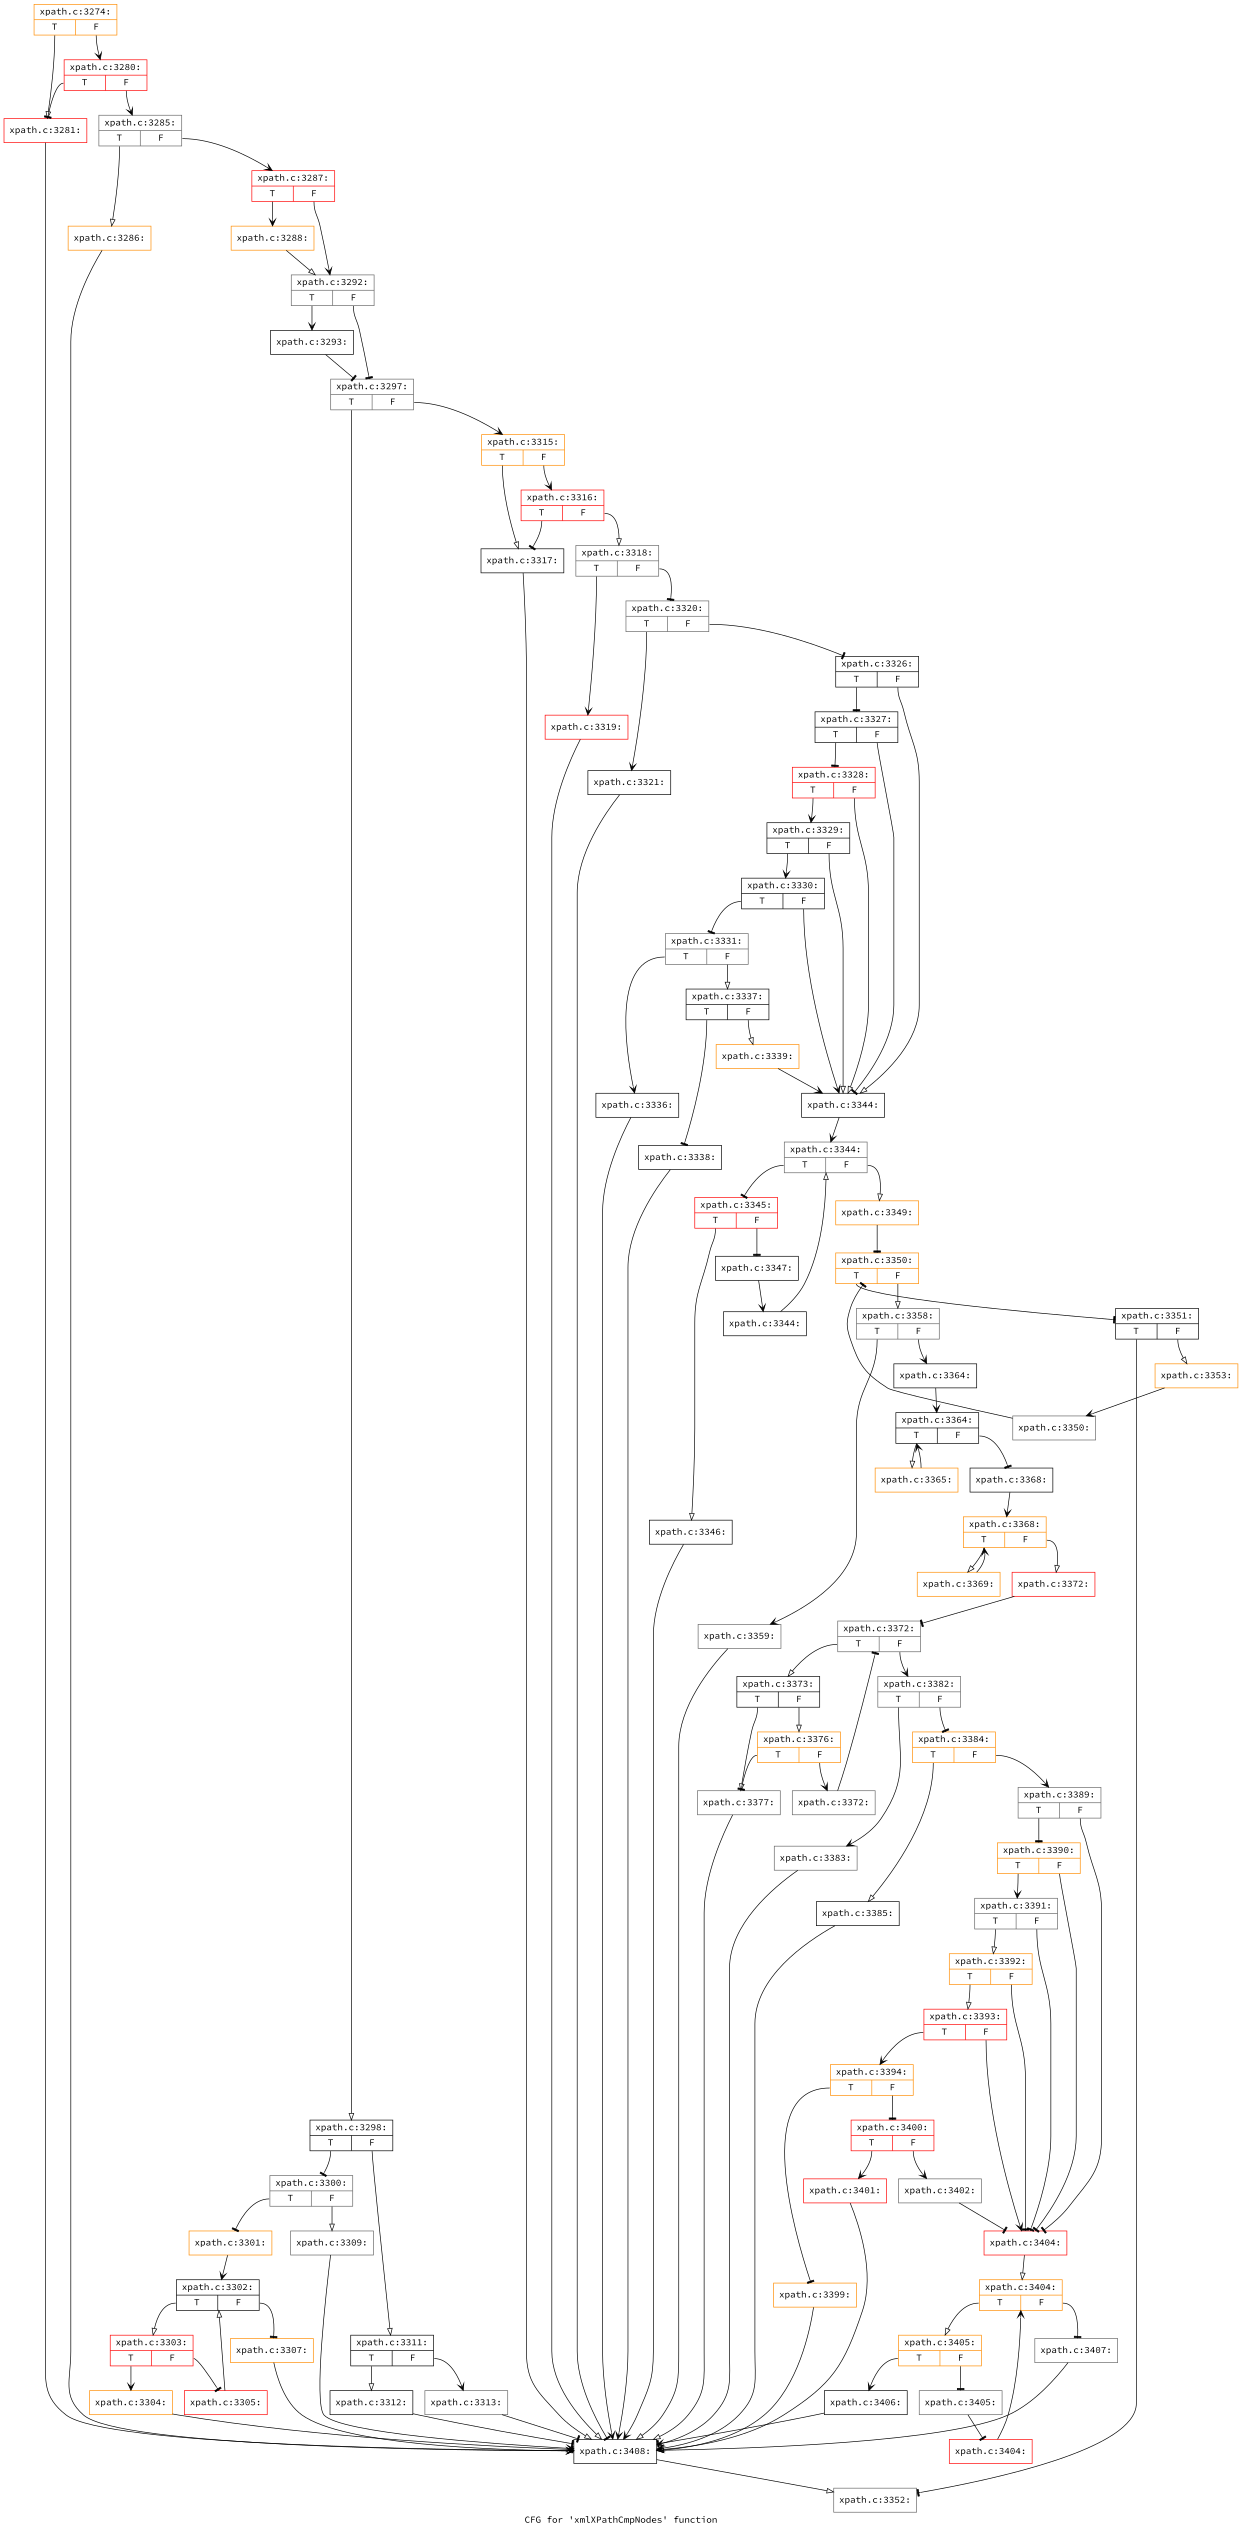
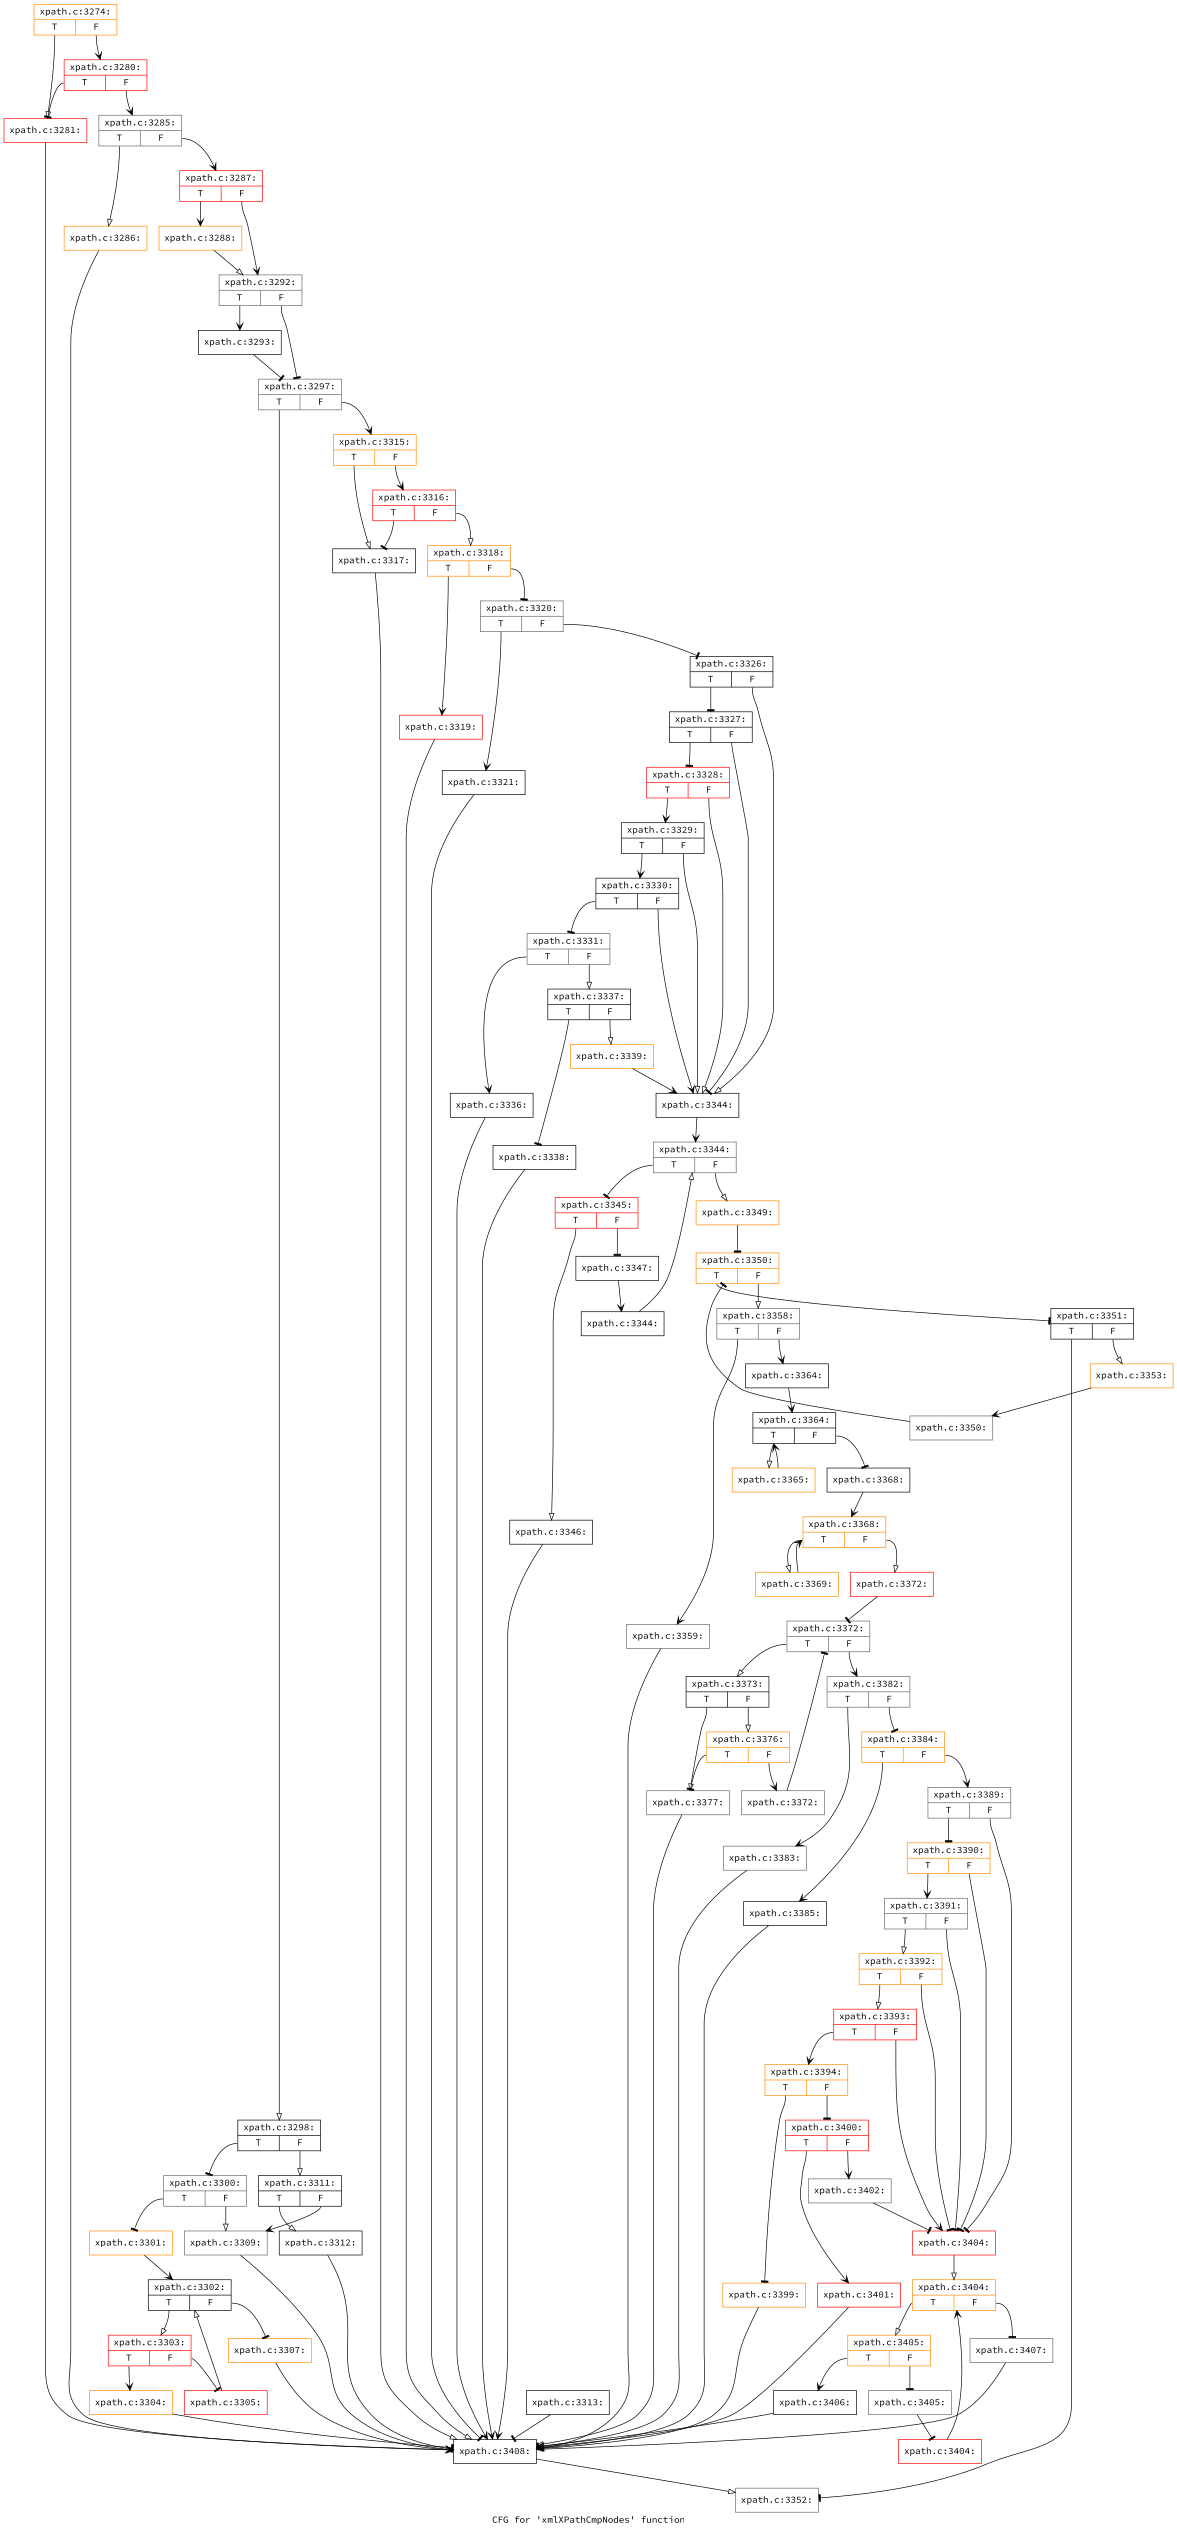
(617, 561) -> (469, 561)
(914, 1834) -> (857, 1837)
(451, 2367) -> (298, 2220)
(466, 2403) -> (568, 2403)
